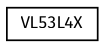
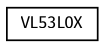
(52, 24) -> (52, 24)
